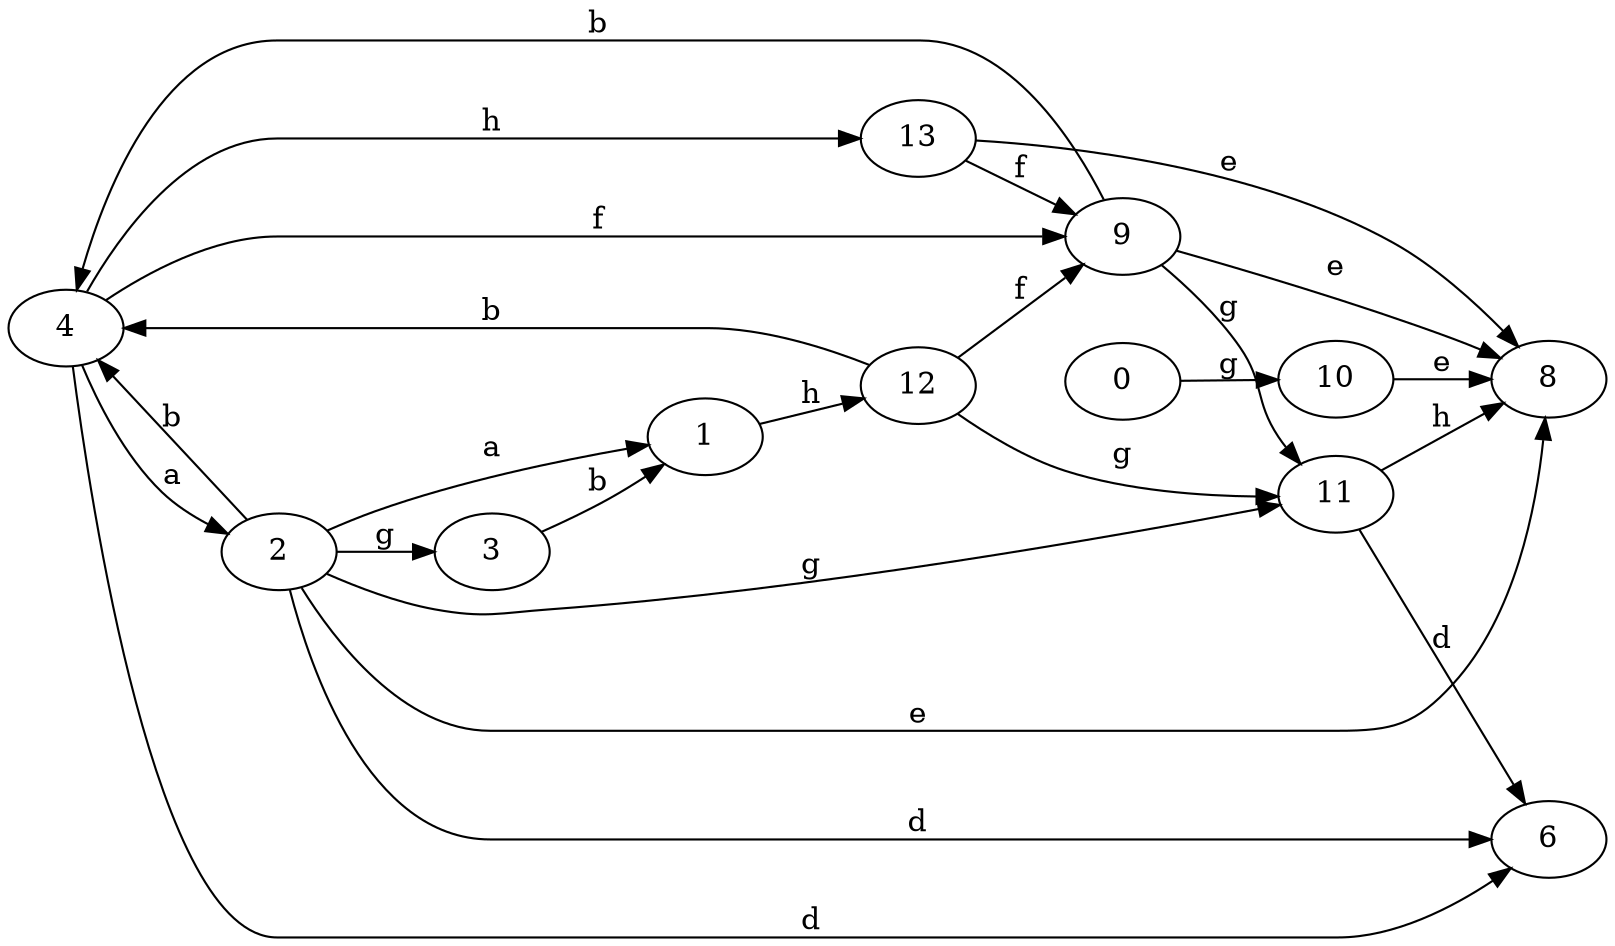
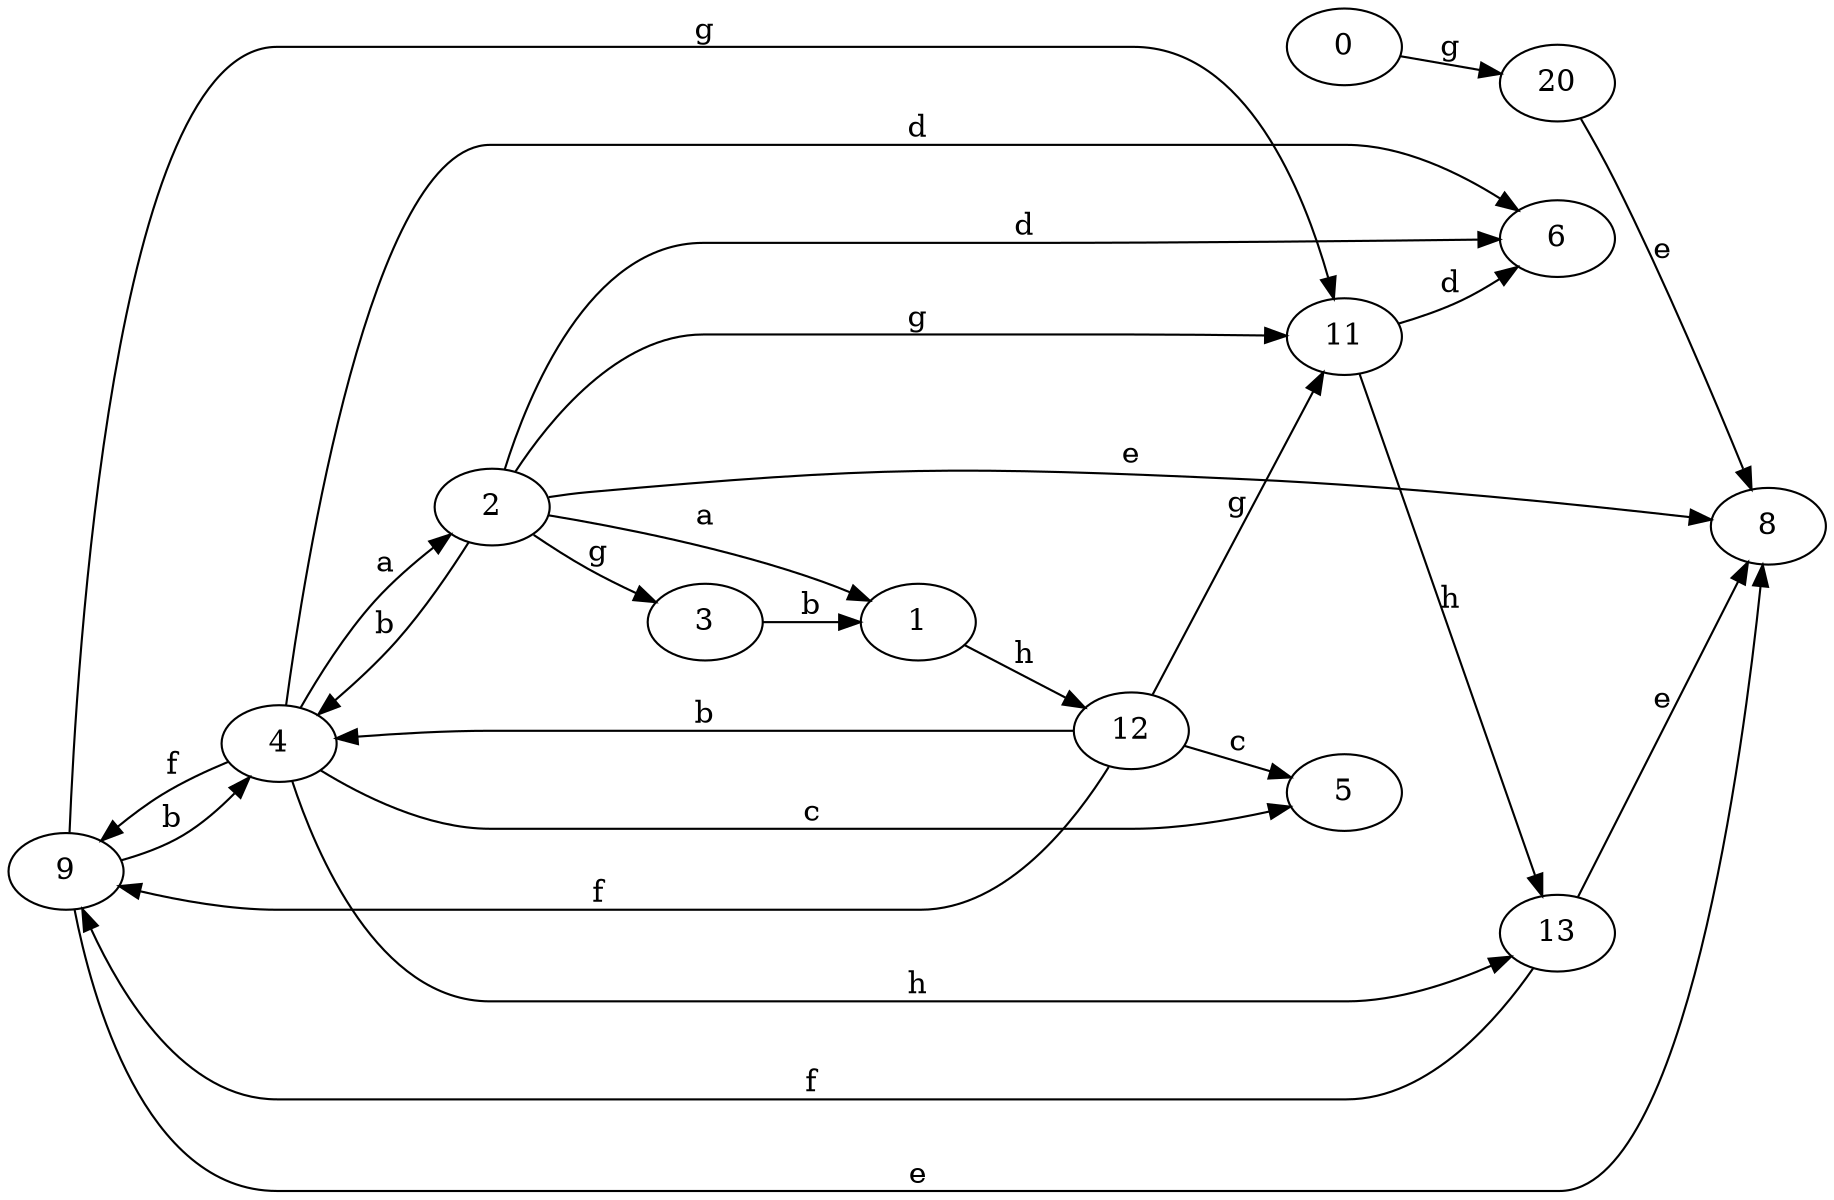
(1336, 379) -> (1557, 83)
(1433, 442) -> (1447, 625)
none -> (1344, 793)
